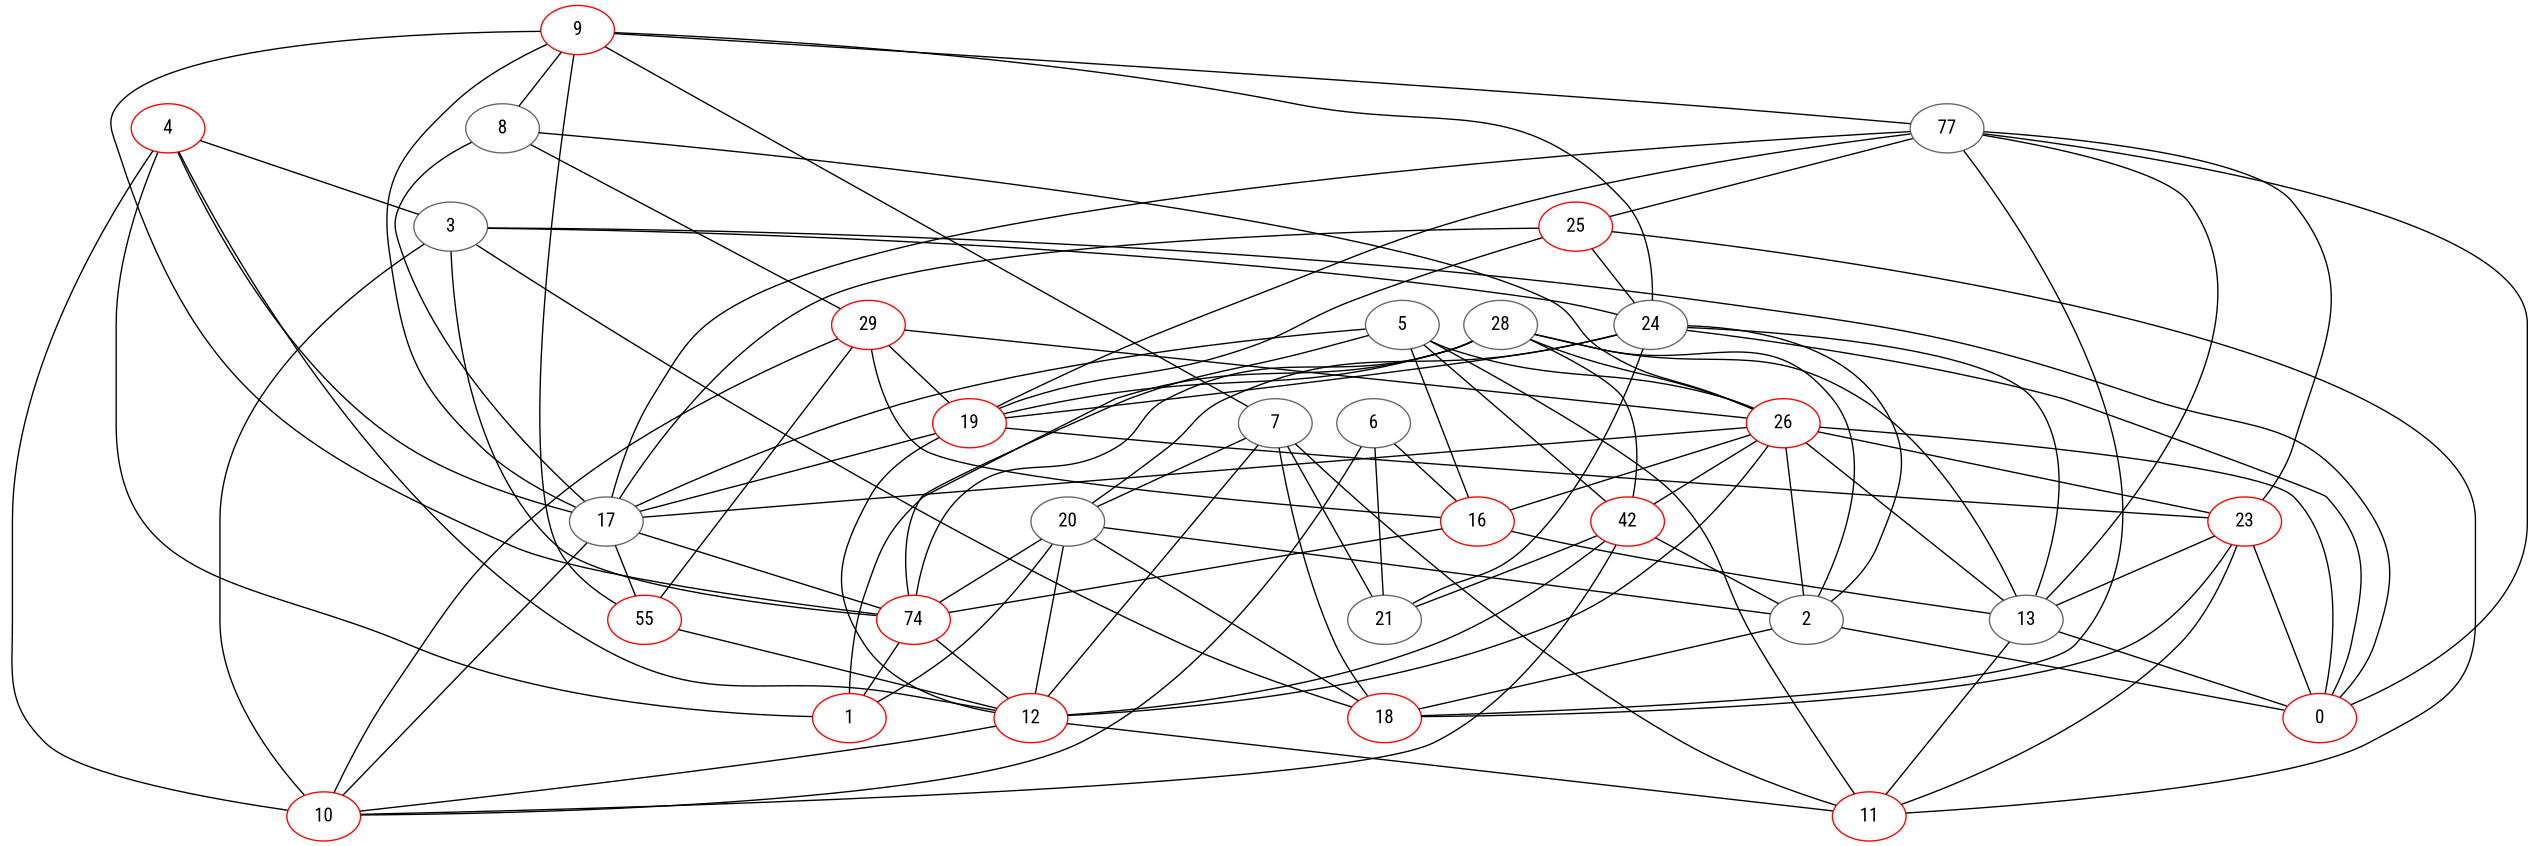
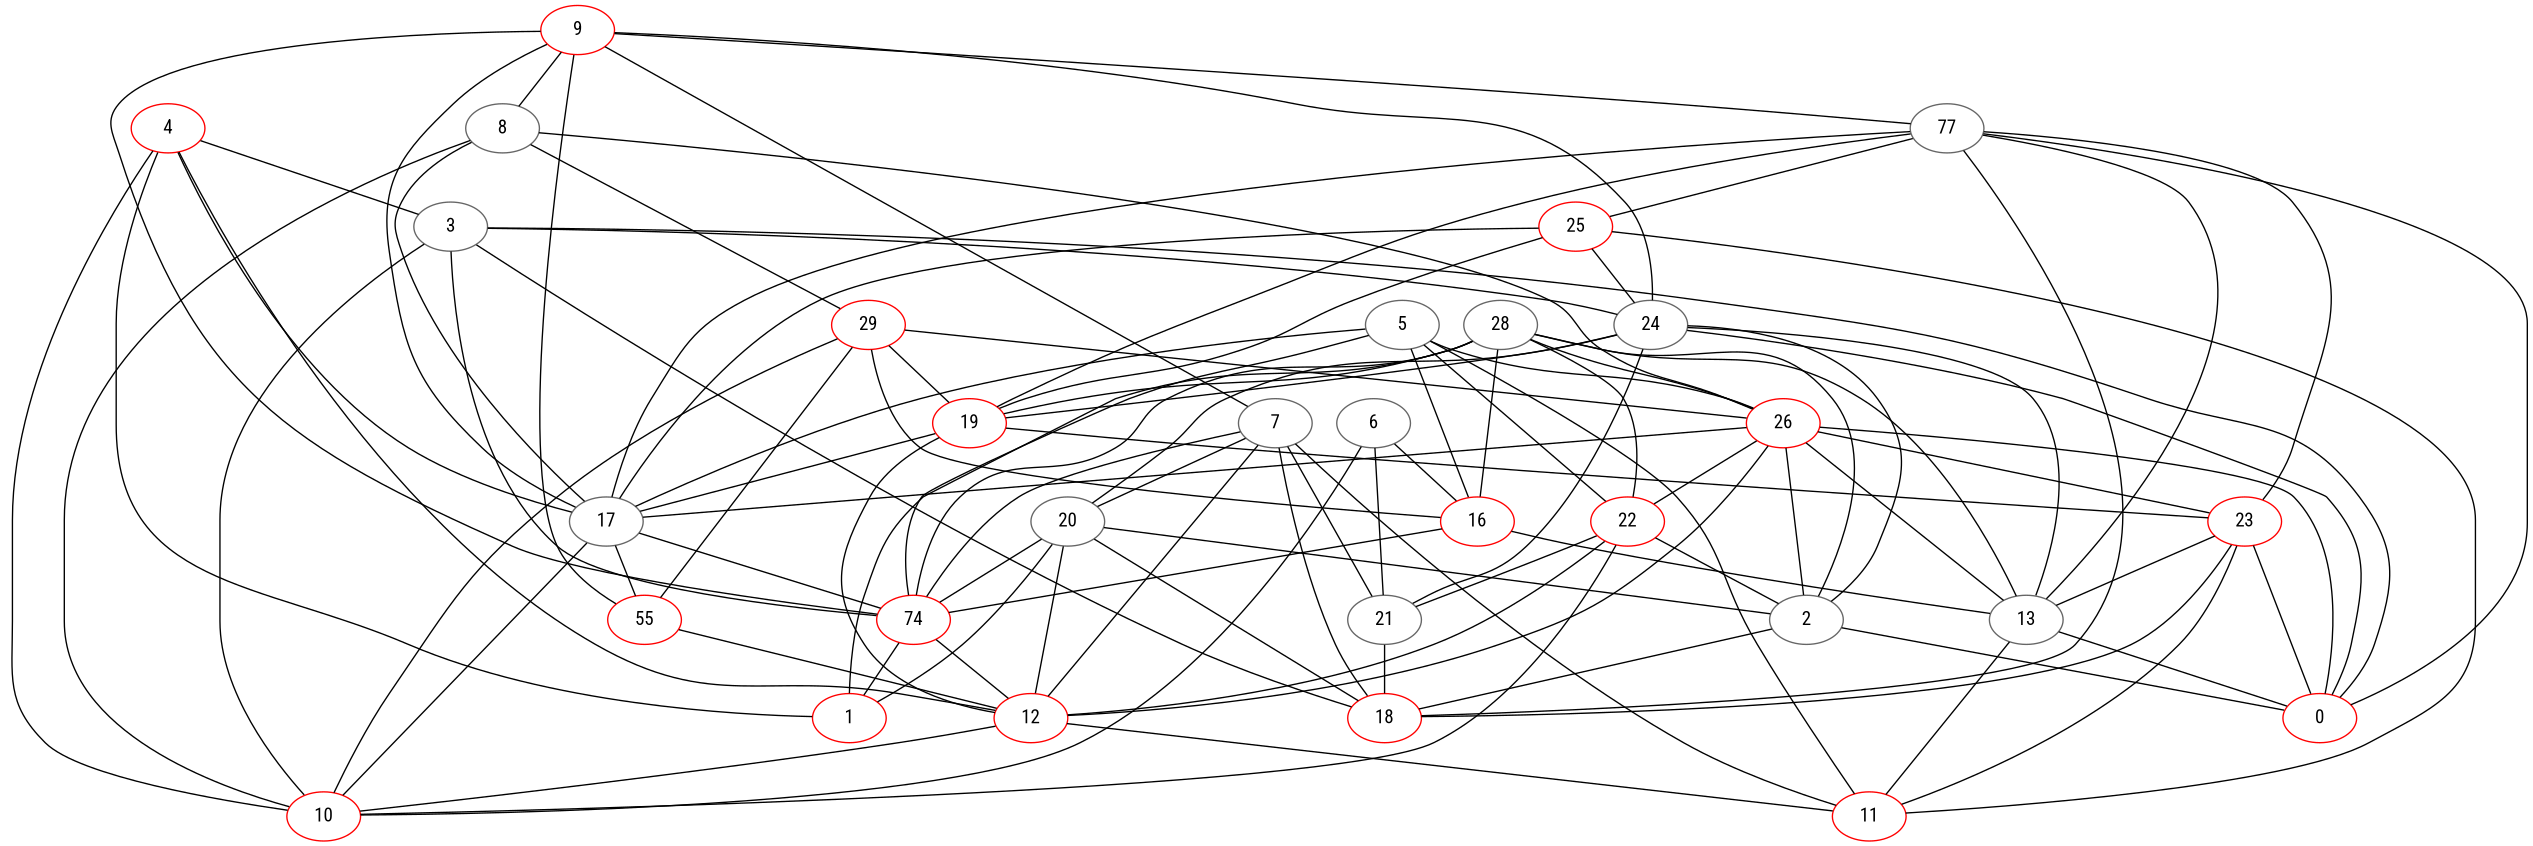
none -> (82, 434)
(1654, 465) -> (1489, 423)
none -> (1080, 472)
(1628, 522) -> (1628, 522)
none -> (1385, 669)
